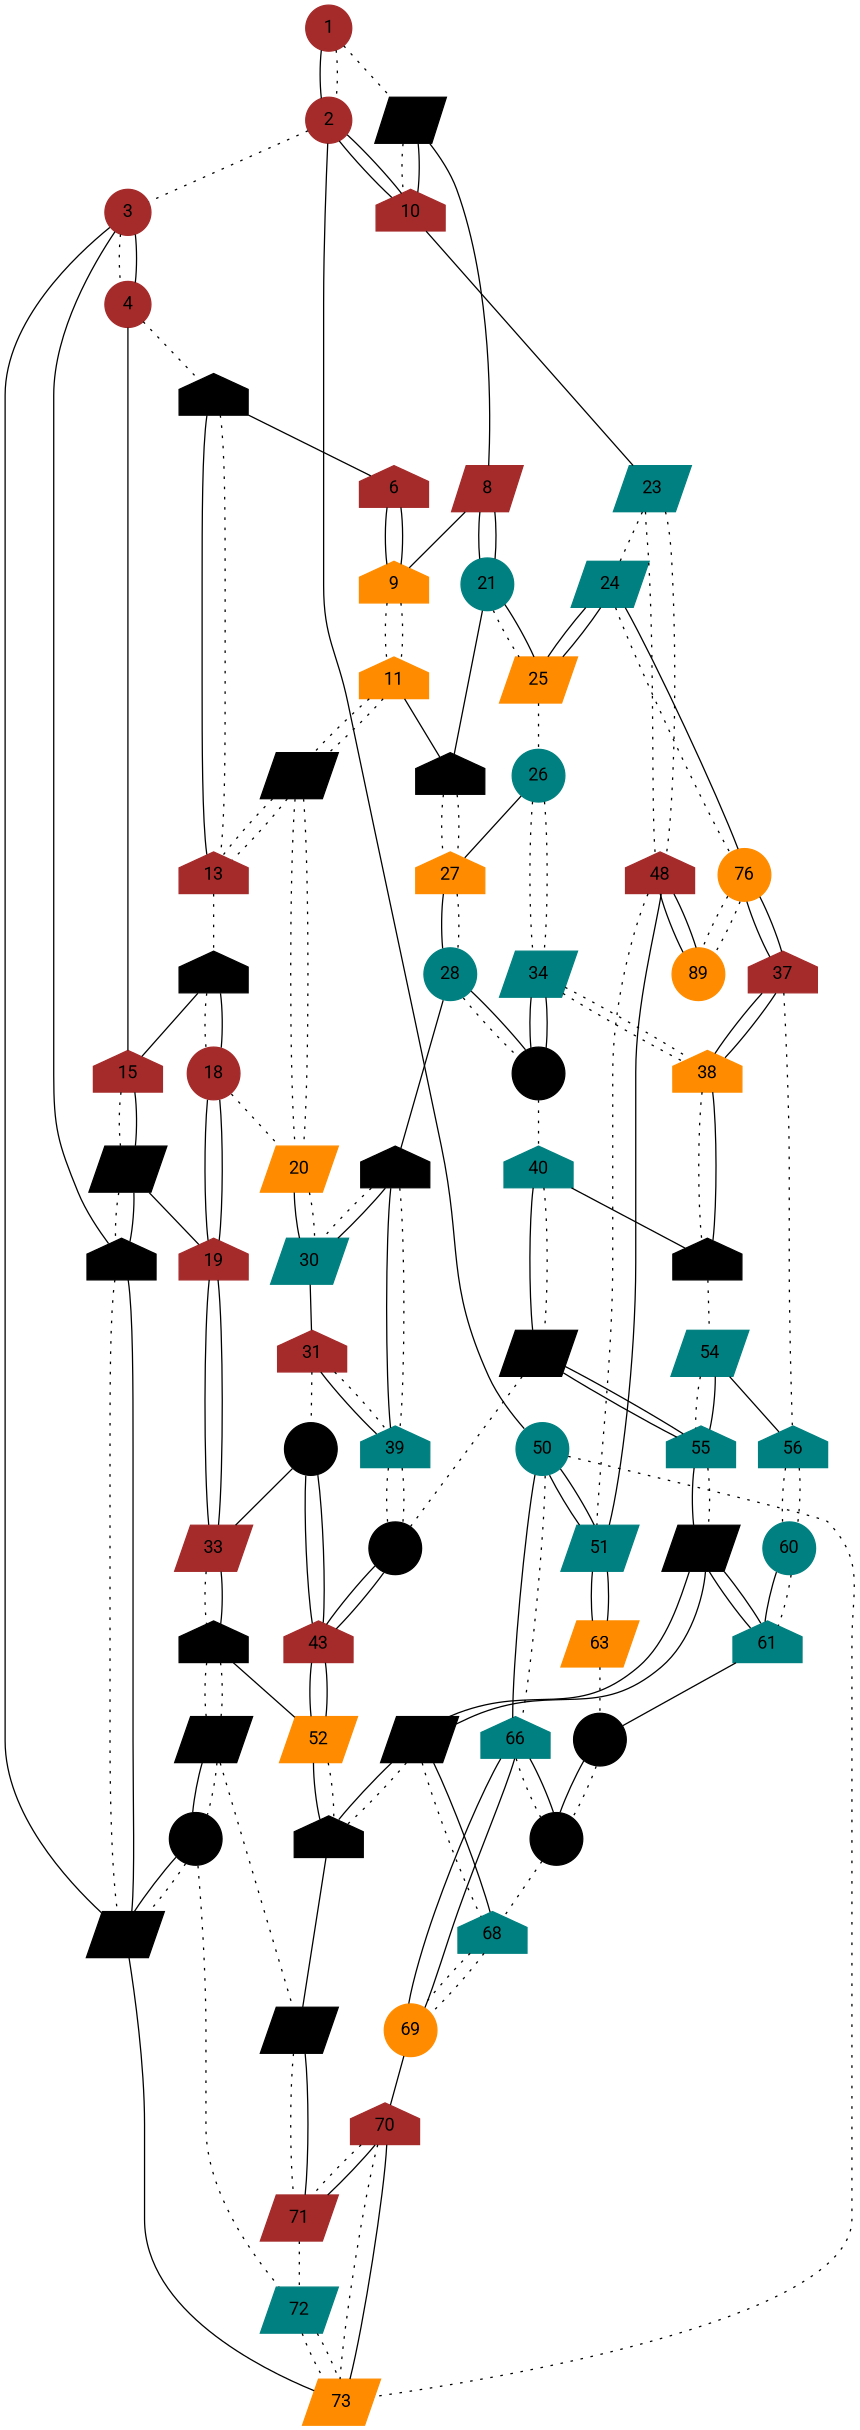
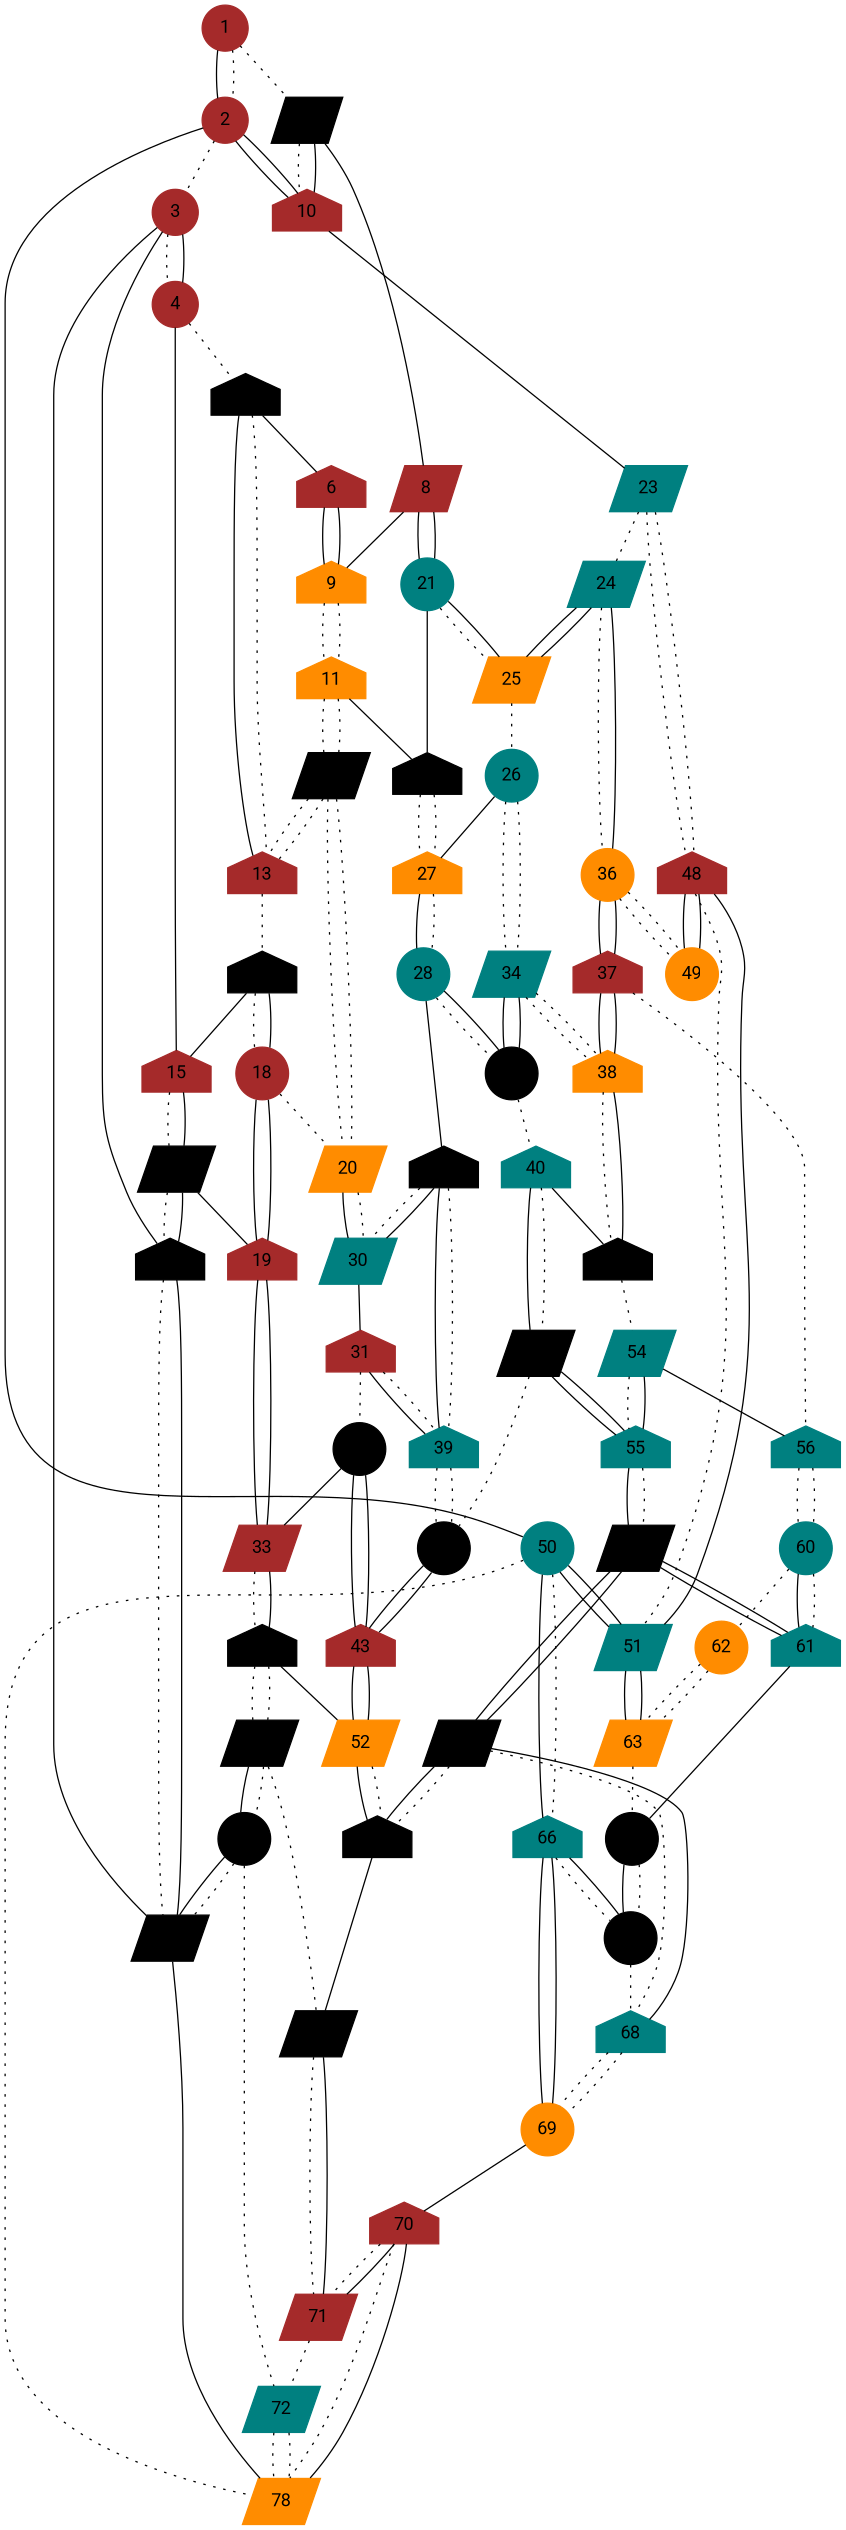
(744, 875) -> (608, 875)
(698, 974) -> (692, 974)
none -> (721, 1648)
(342, 2402) -> (281, 2502)
